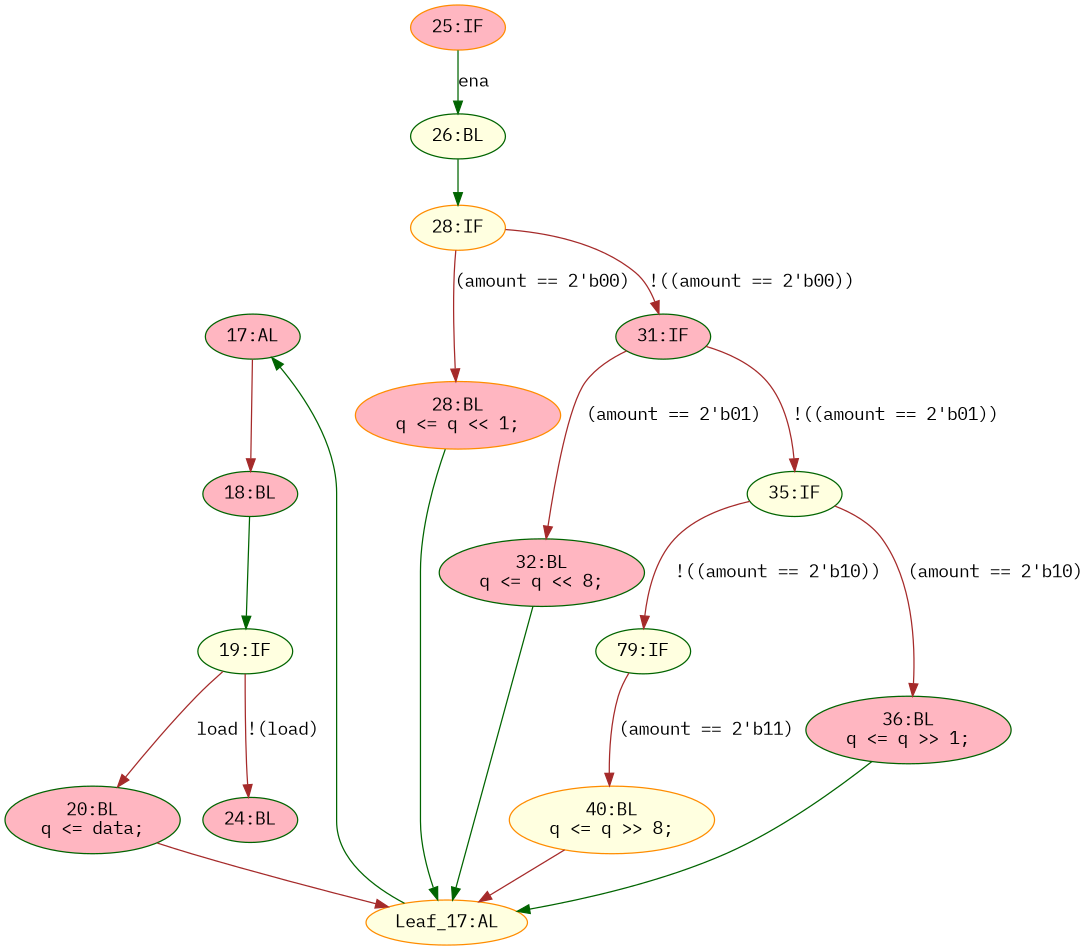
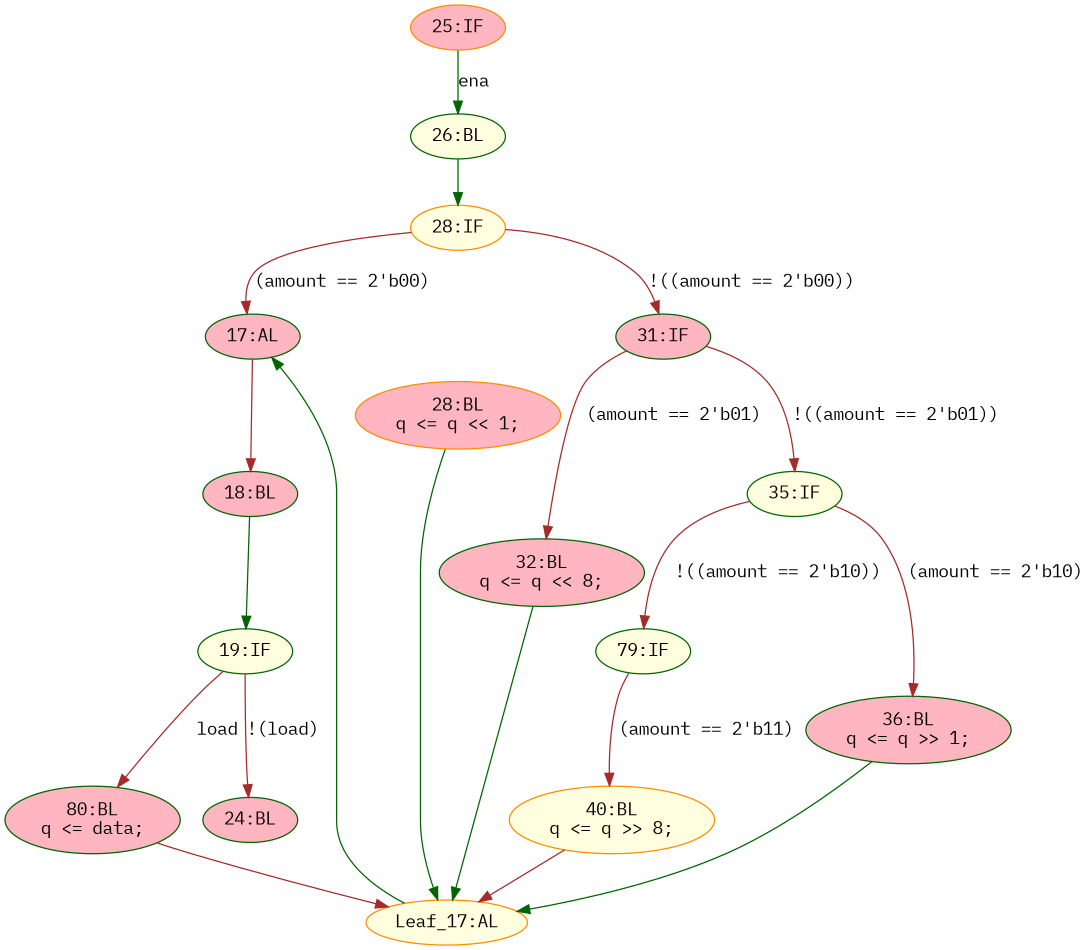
(454, 309) -> (315, 247)
(93, 820) -> (93, 820)
